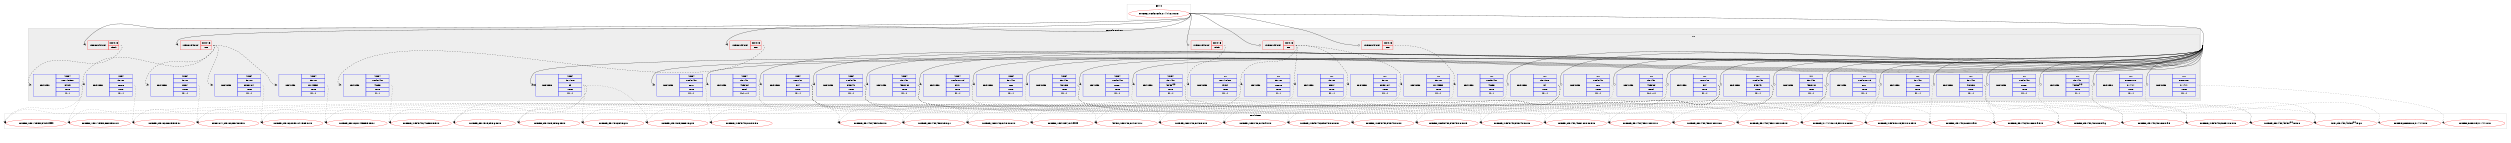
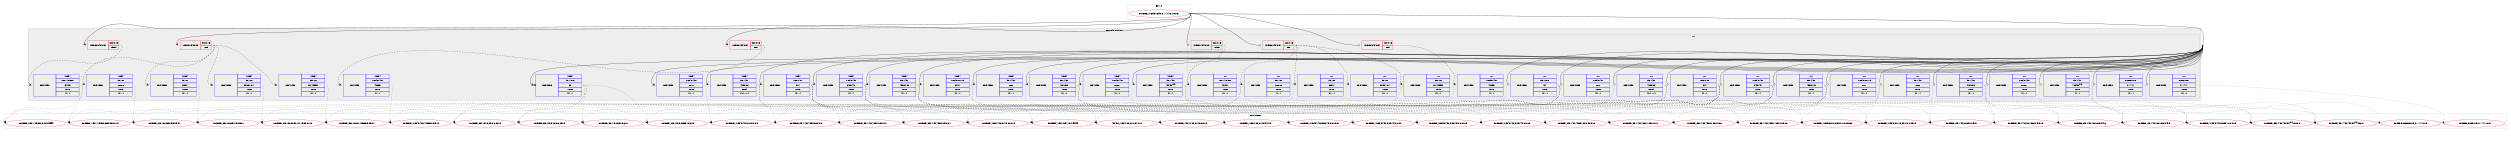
(229, 123) -> (229, 123)
none -> (806, 123)
(1191, 123) -> (1191, 123)
(1833, 123) -> (1833, 123)
(2346, 123) -> (2346, 123)
